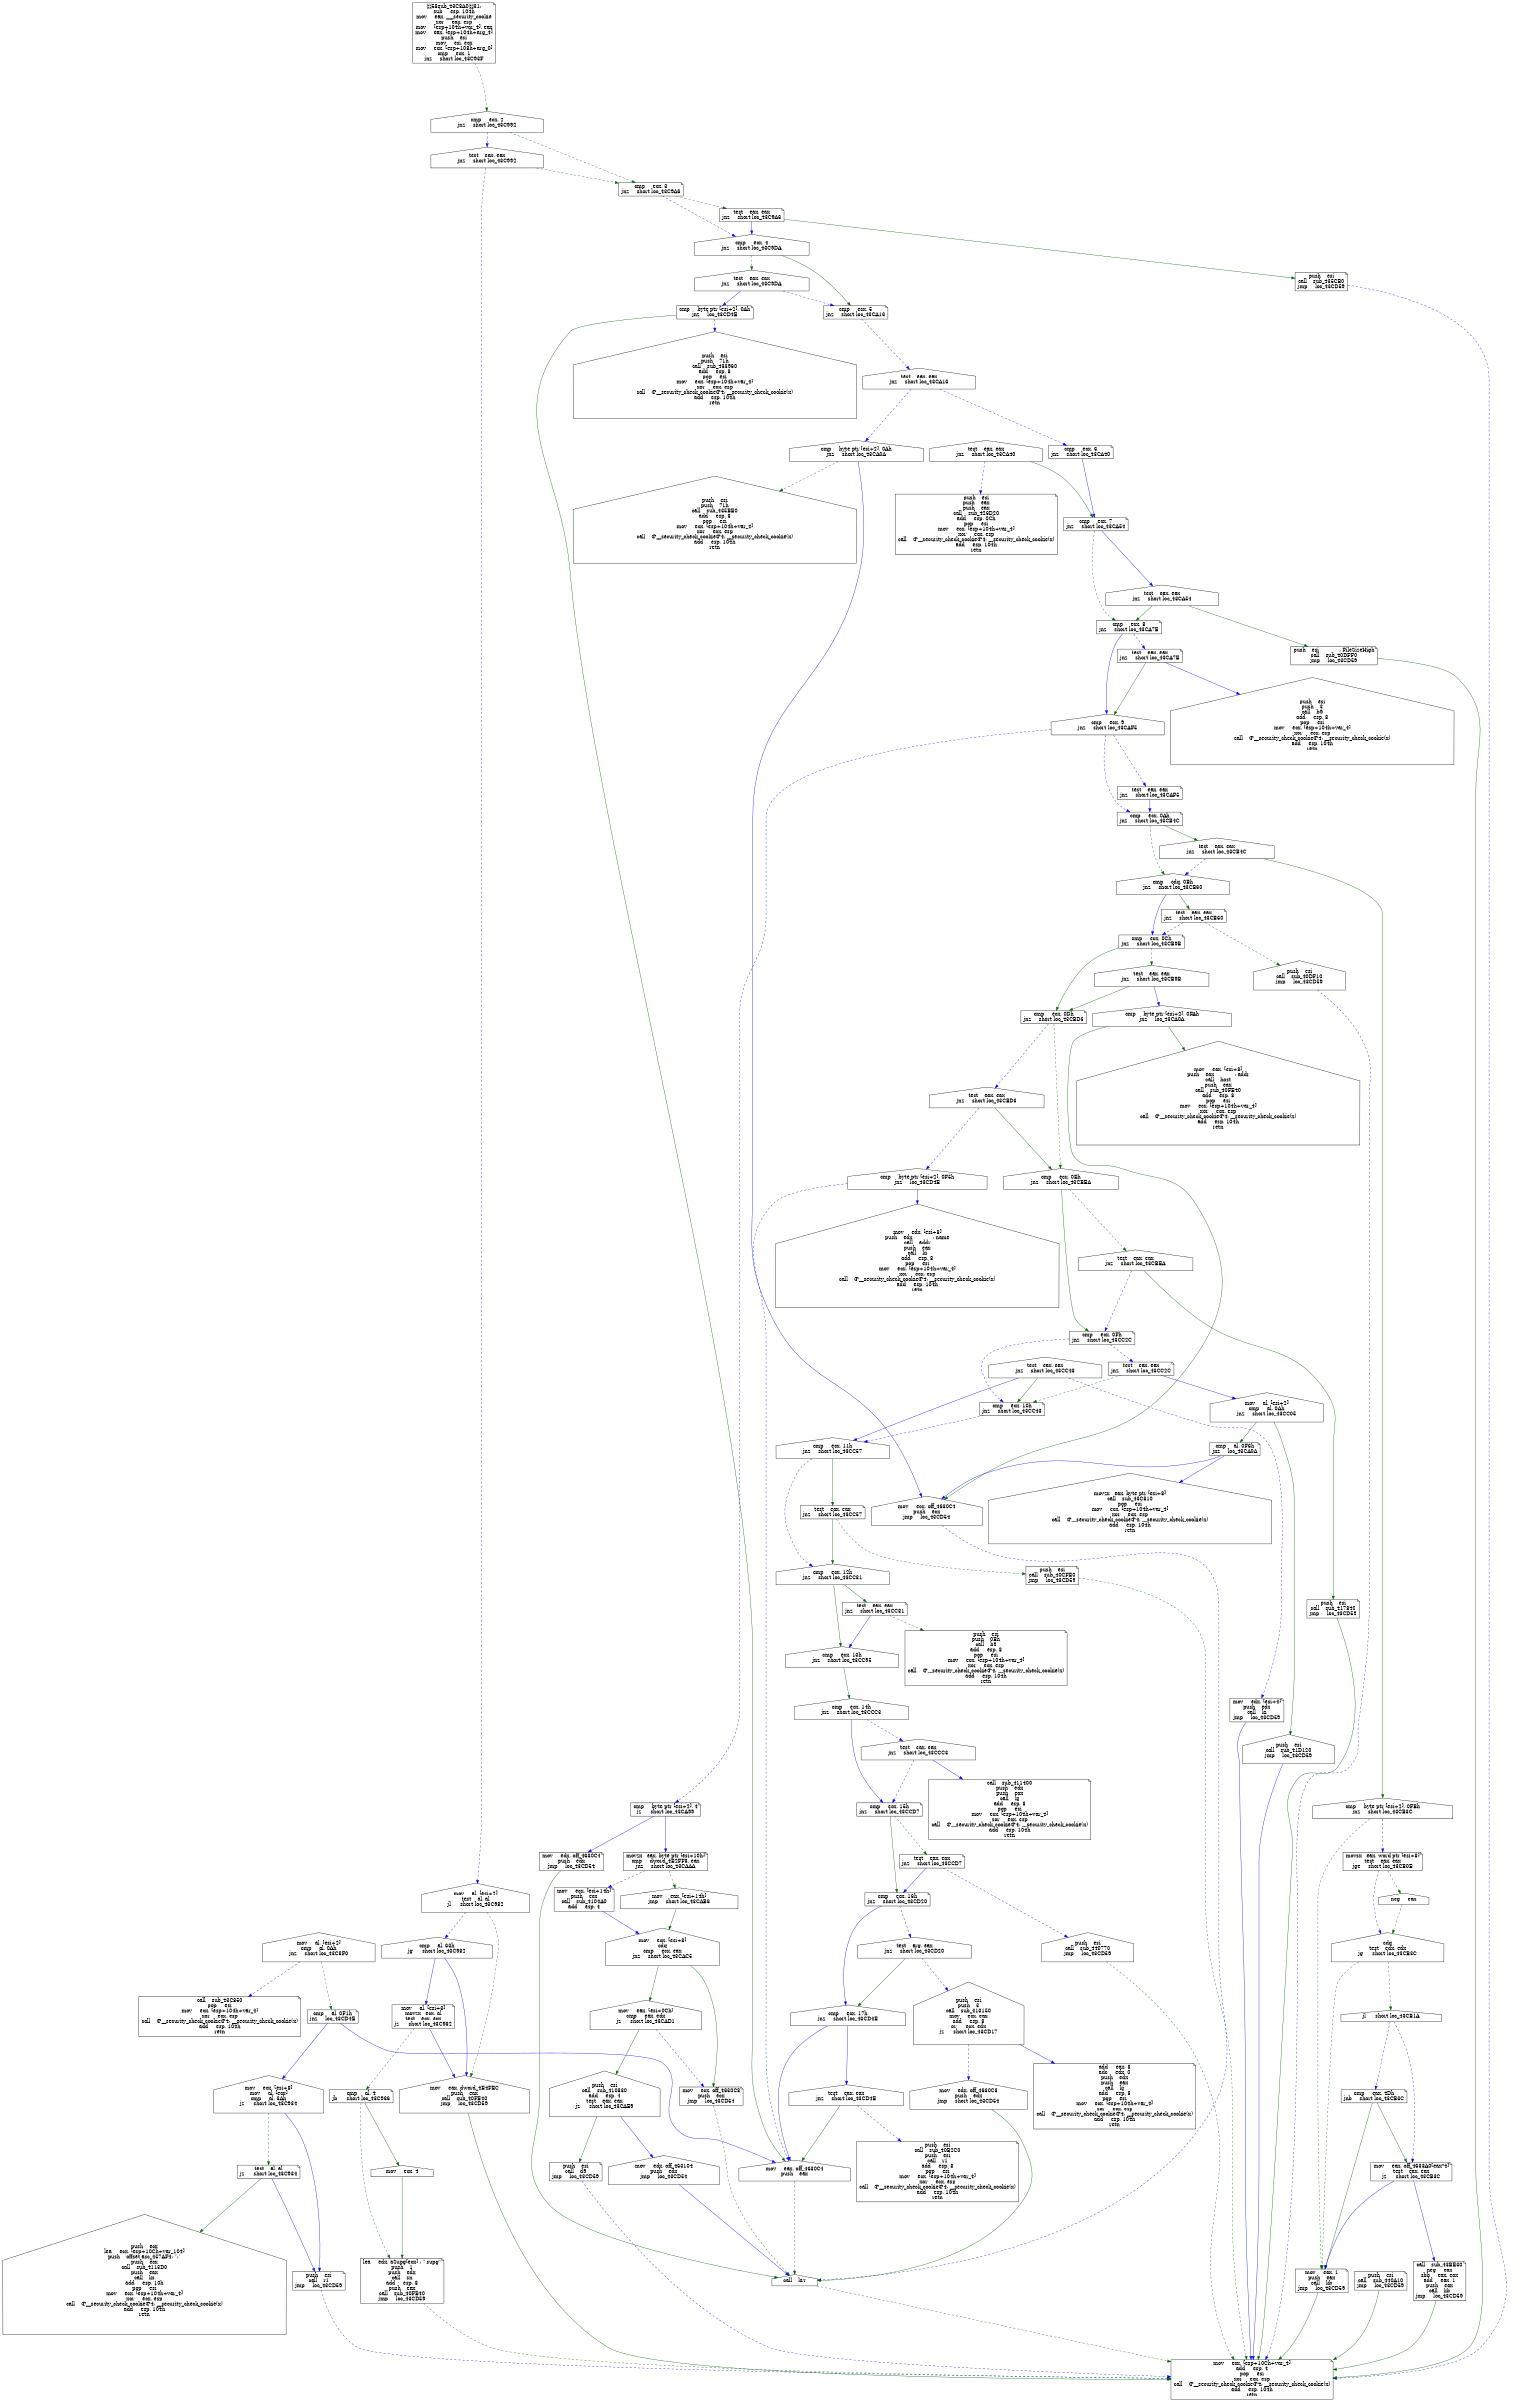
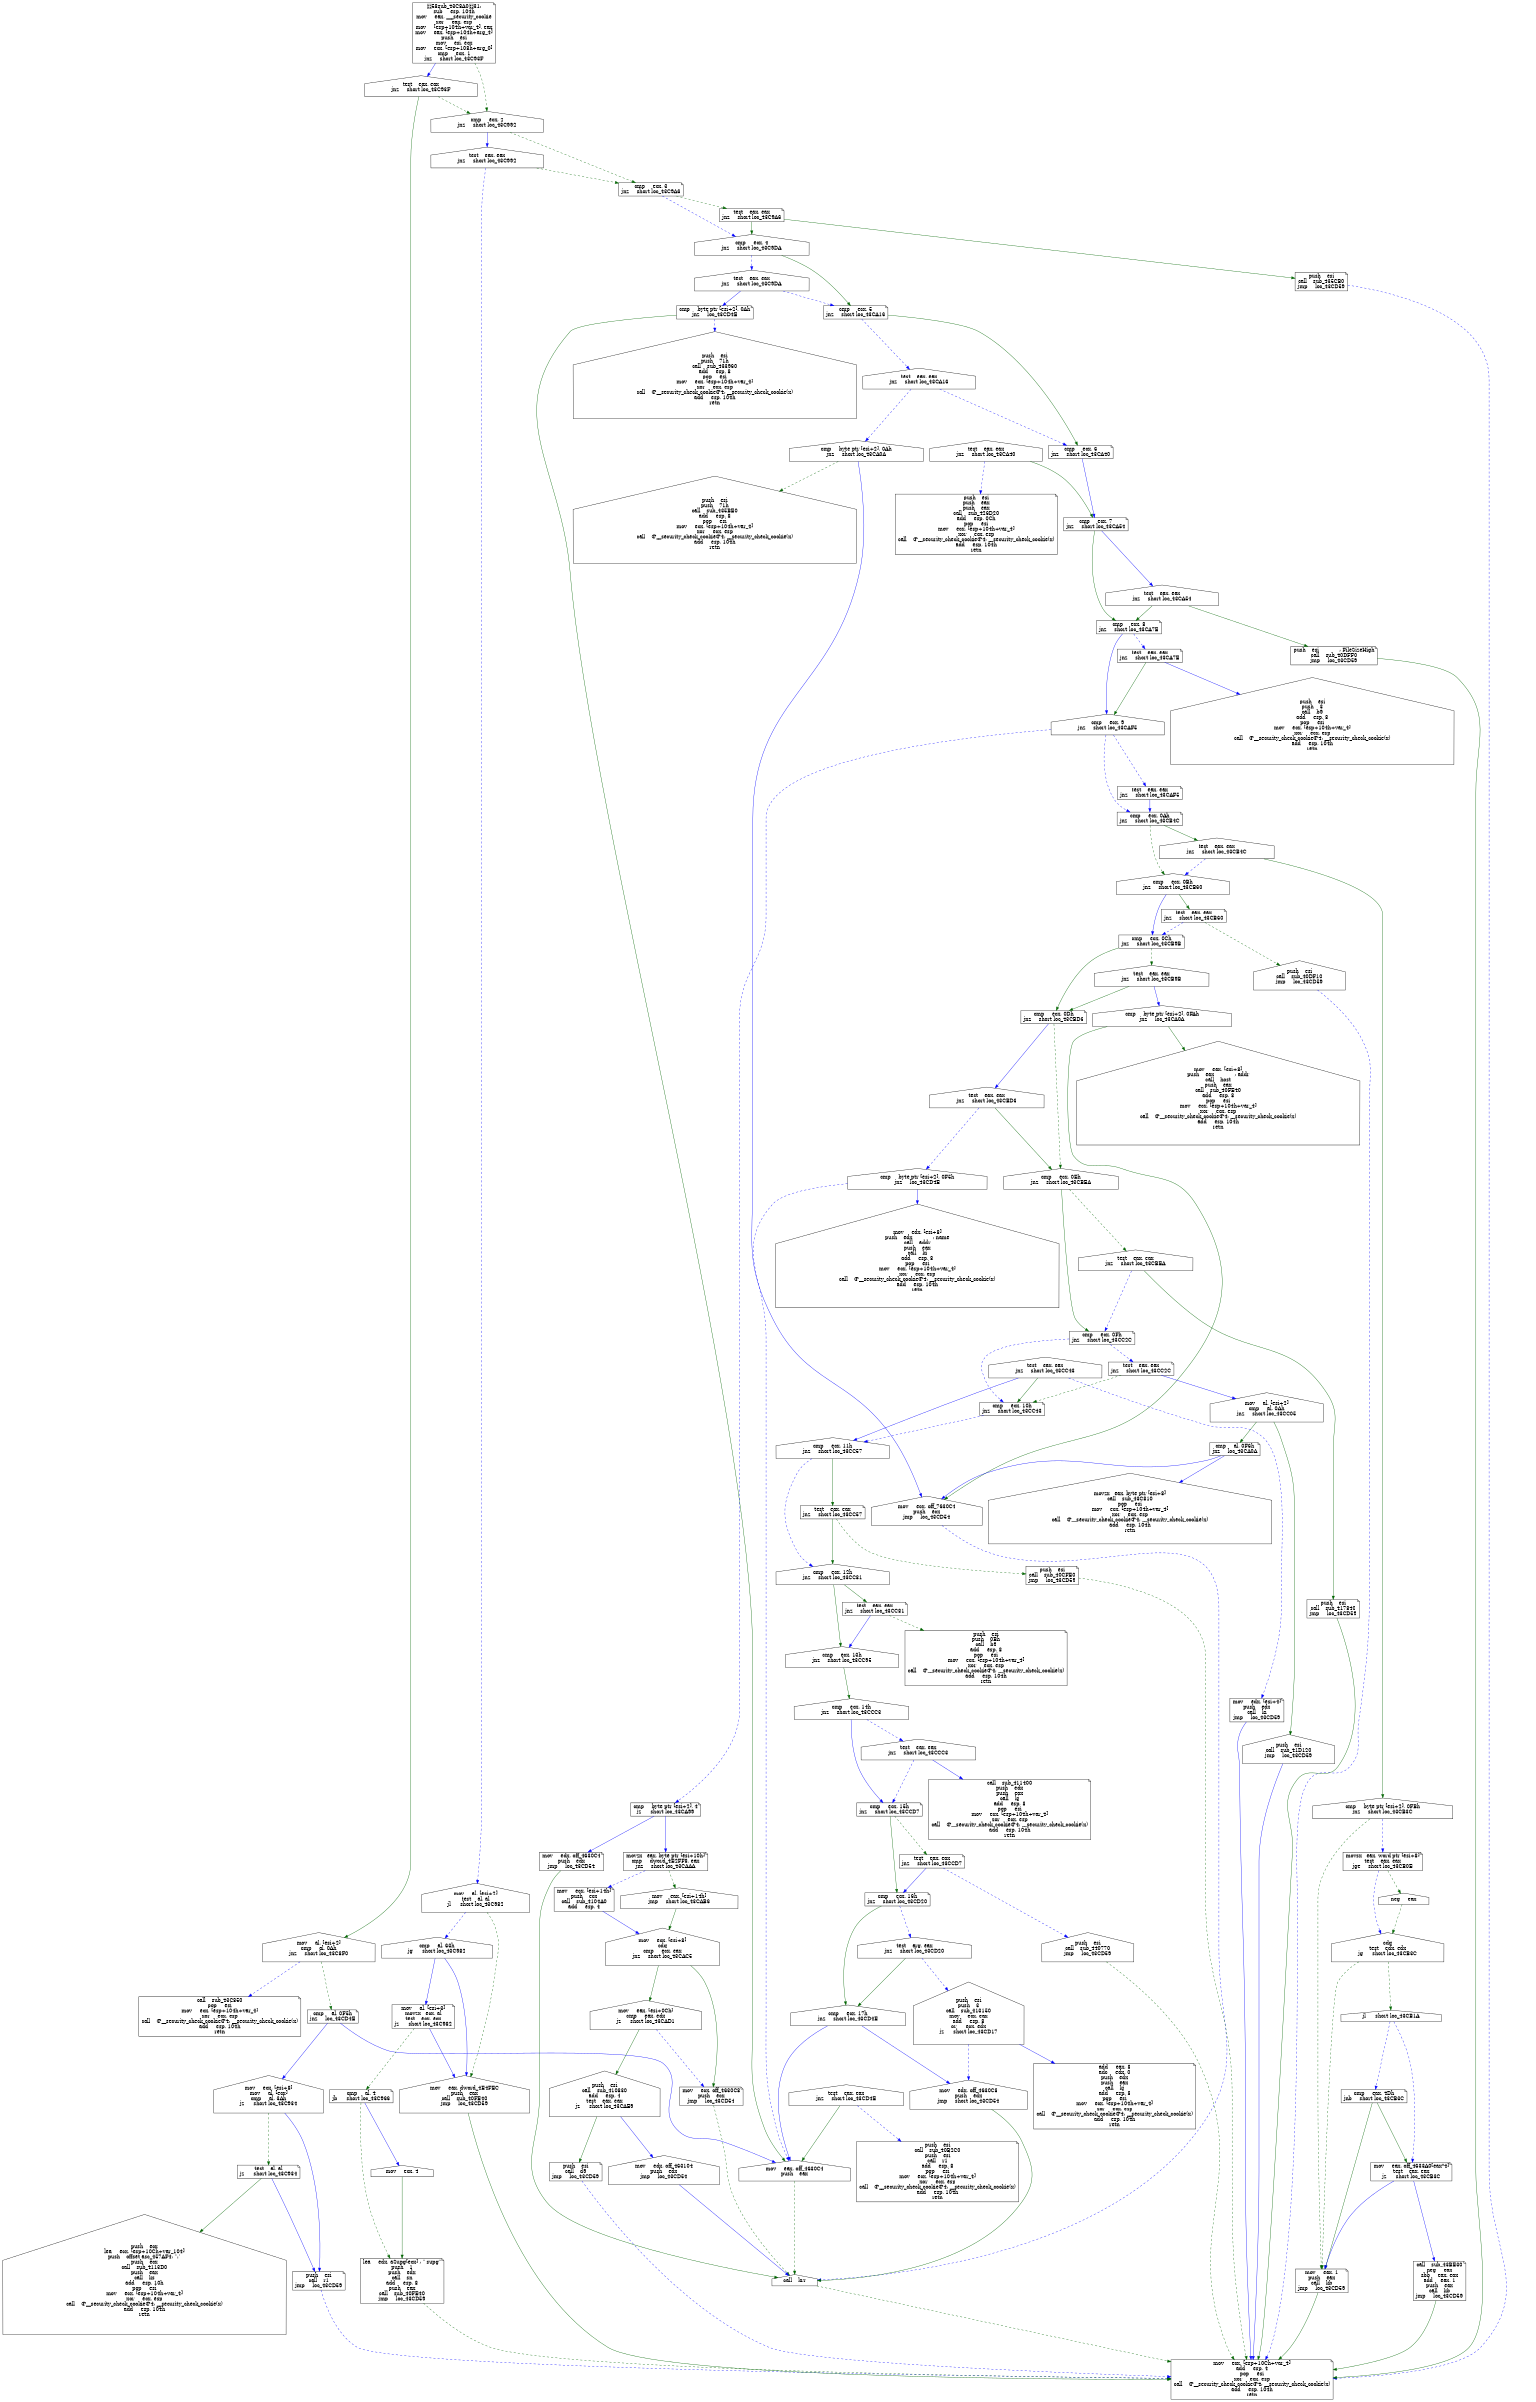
none -> (421, 87)
(487, 138) -> (487, 138)
(752, 226) -> (752, 226)
(752, 261) -> (752, 261)
none -> (1002, 348)
(1093, 578) -> (1093, 578)
(1173, 885) -> (1173, 885)
(1023, 1055) -> (1023, 1055)
(927, 1512) -> (927, 1512)
(847, 1947) -> (847, 1947)
(333, 2017) -> (333, 2017)
(847, 2054) -> (905, 2054)
(381, 2133) -> (381, 2133)
(1381, 2281) -> none
